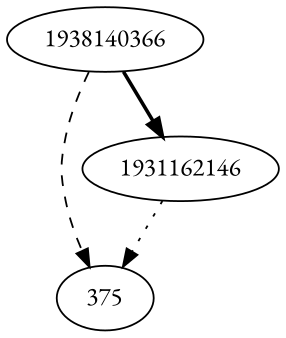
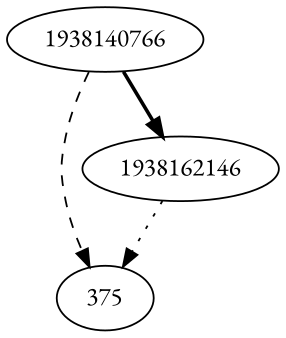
(105, 40) -> (105, 40)
(181, 169) -> (181, 169)
